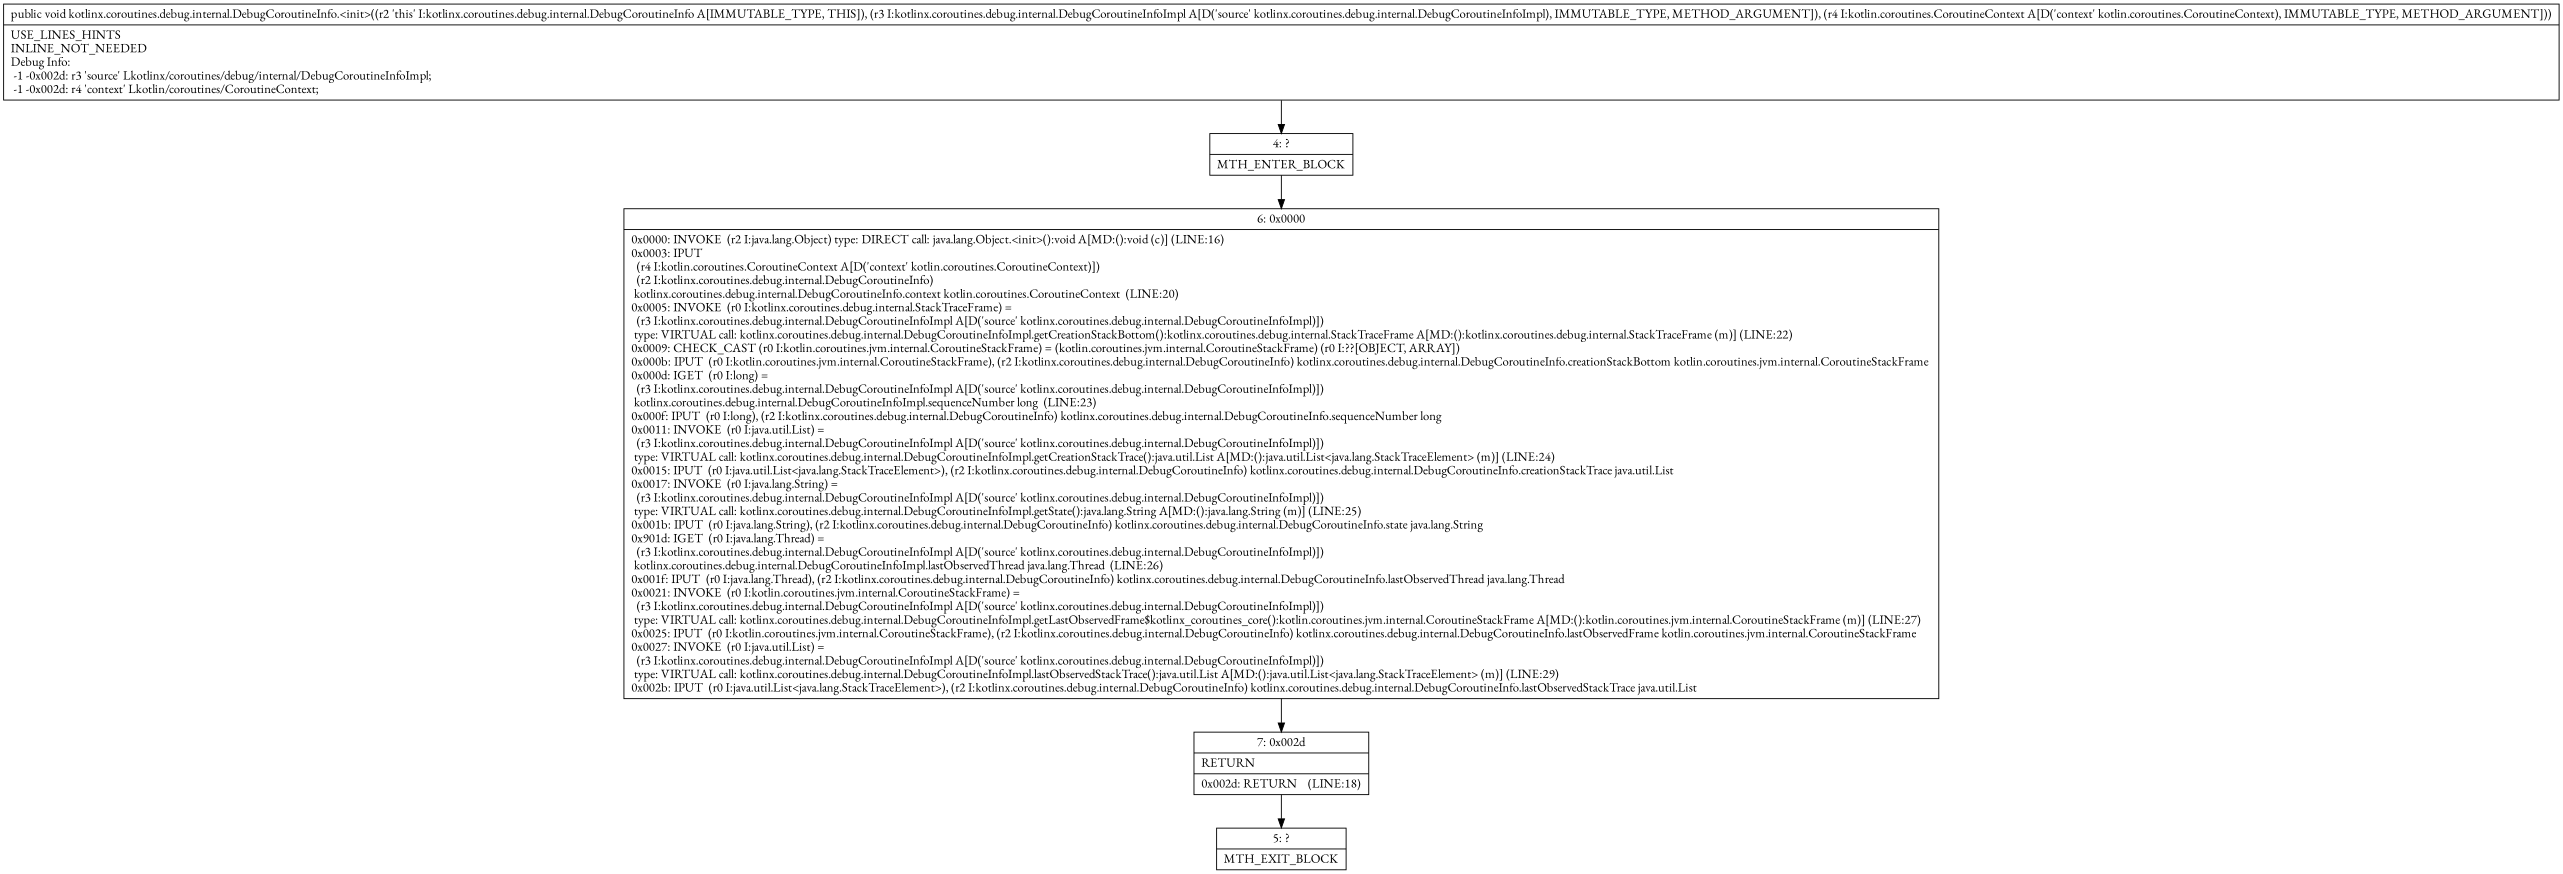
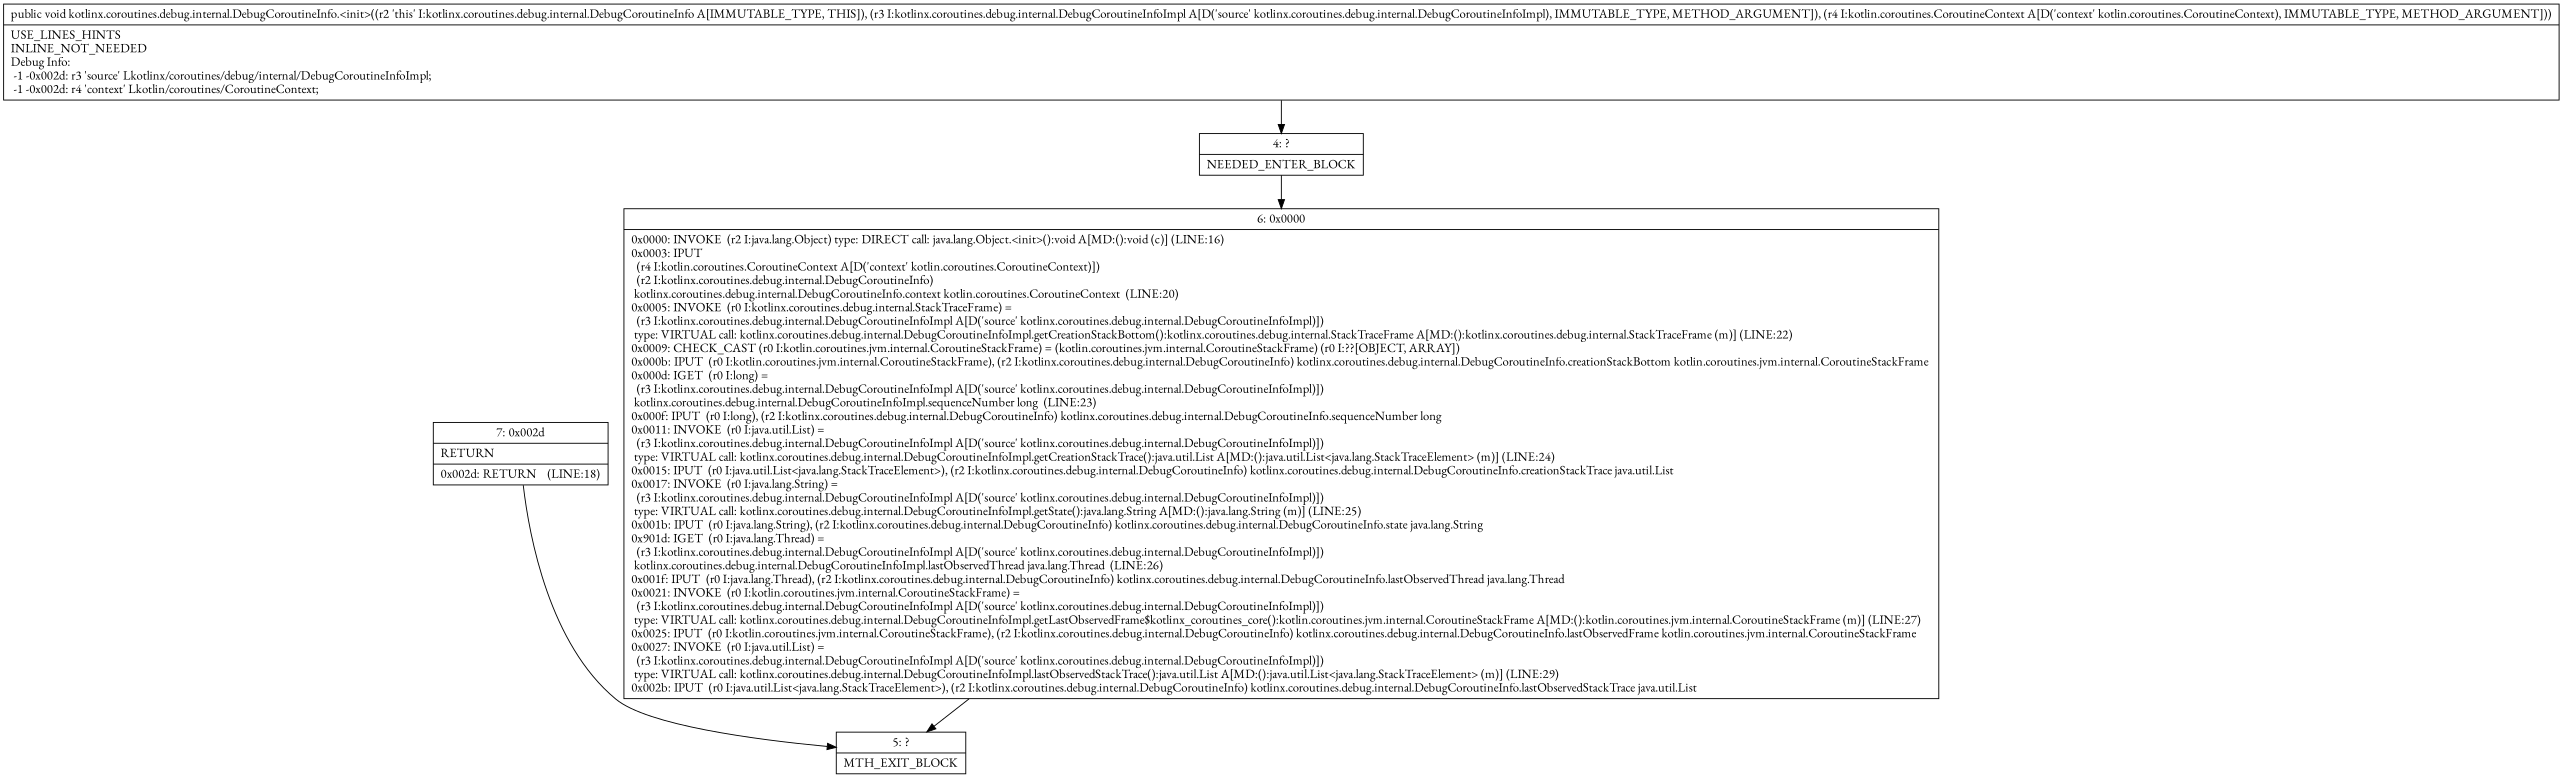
(1281, 164) -> (1281, 164)
(1281, 711) -> (952, 713)
